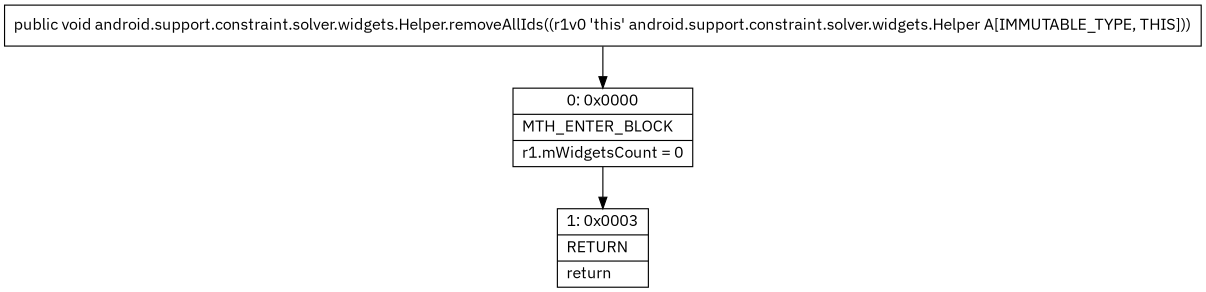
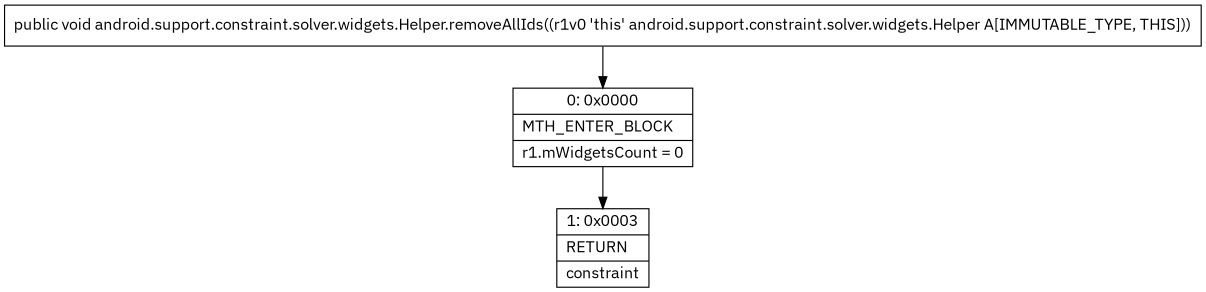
(589, 274) -> (603, 274)
